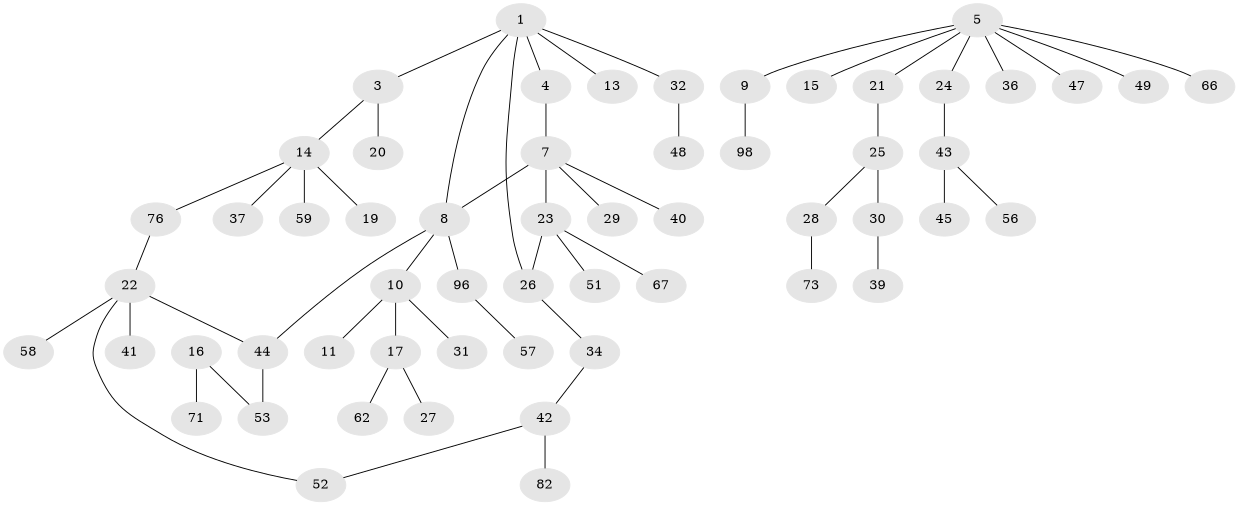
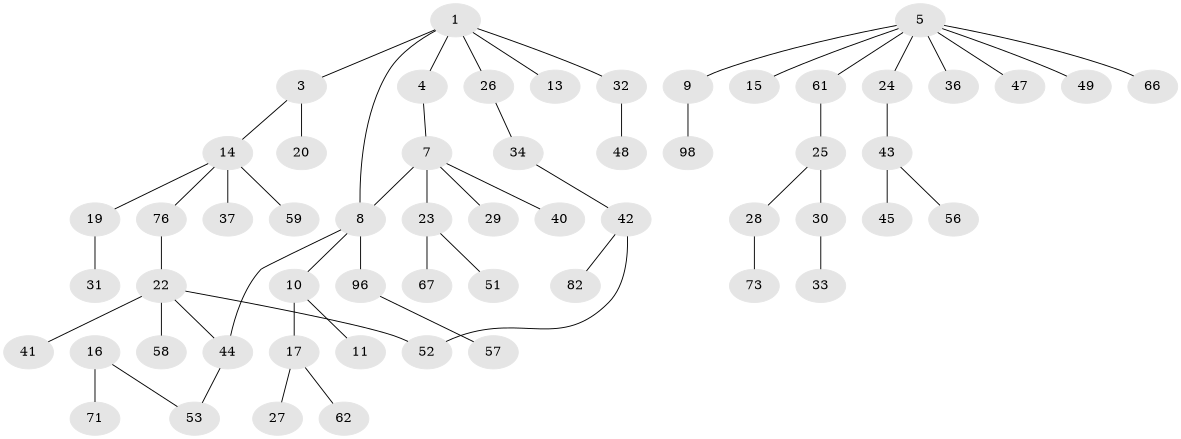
(878, 87) -> (821, 87)
(537, 253) -> none
(878, 286) -> (821, 286)
(429, 319) -> (95, 253)
